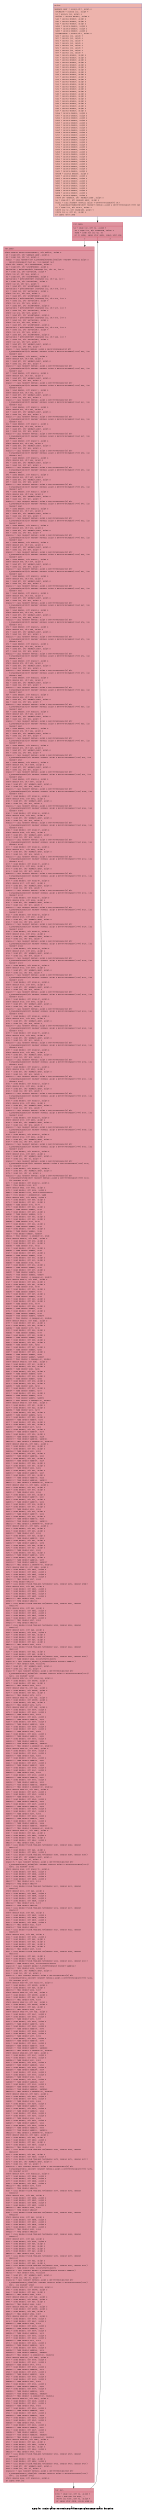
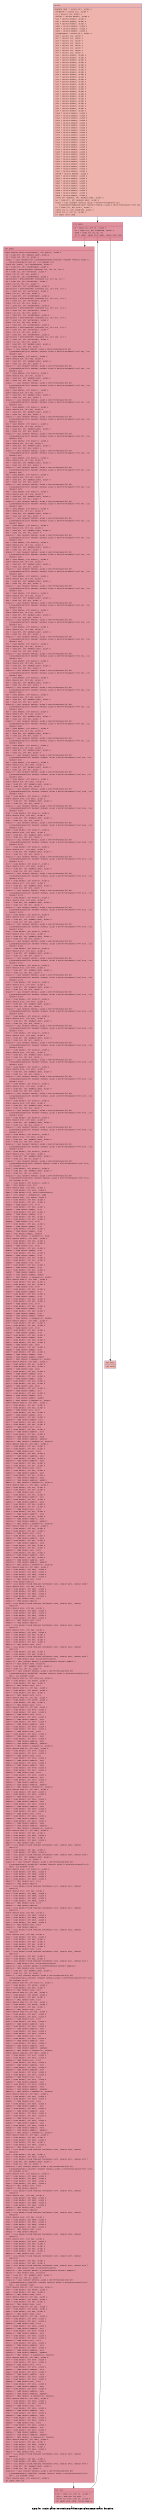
none -> (110, 1365)
